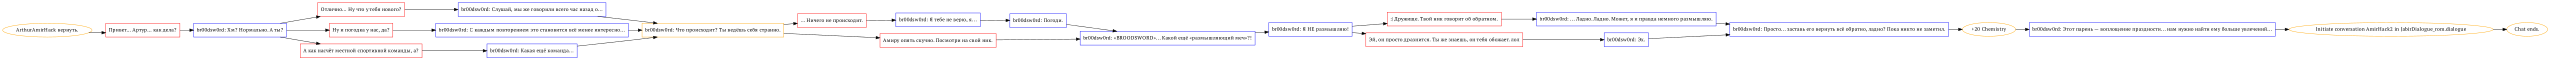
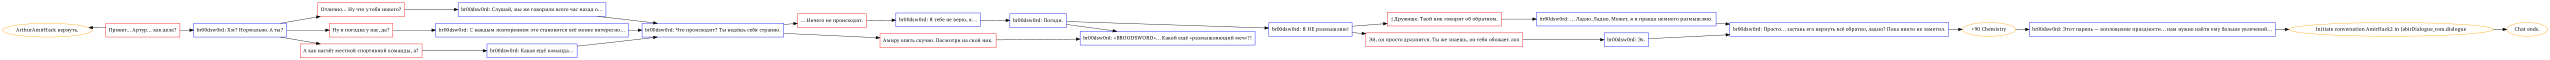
(1989, 29) -> (1989, 29)
(713, 30) -> (713, 30)
(95, 33) -> (99, 28)
(1260, 33) -> (1166, 25)
